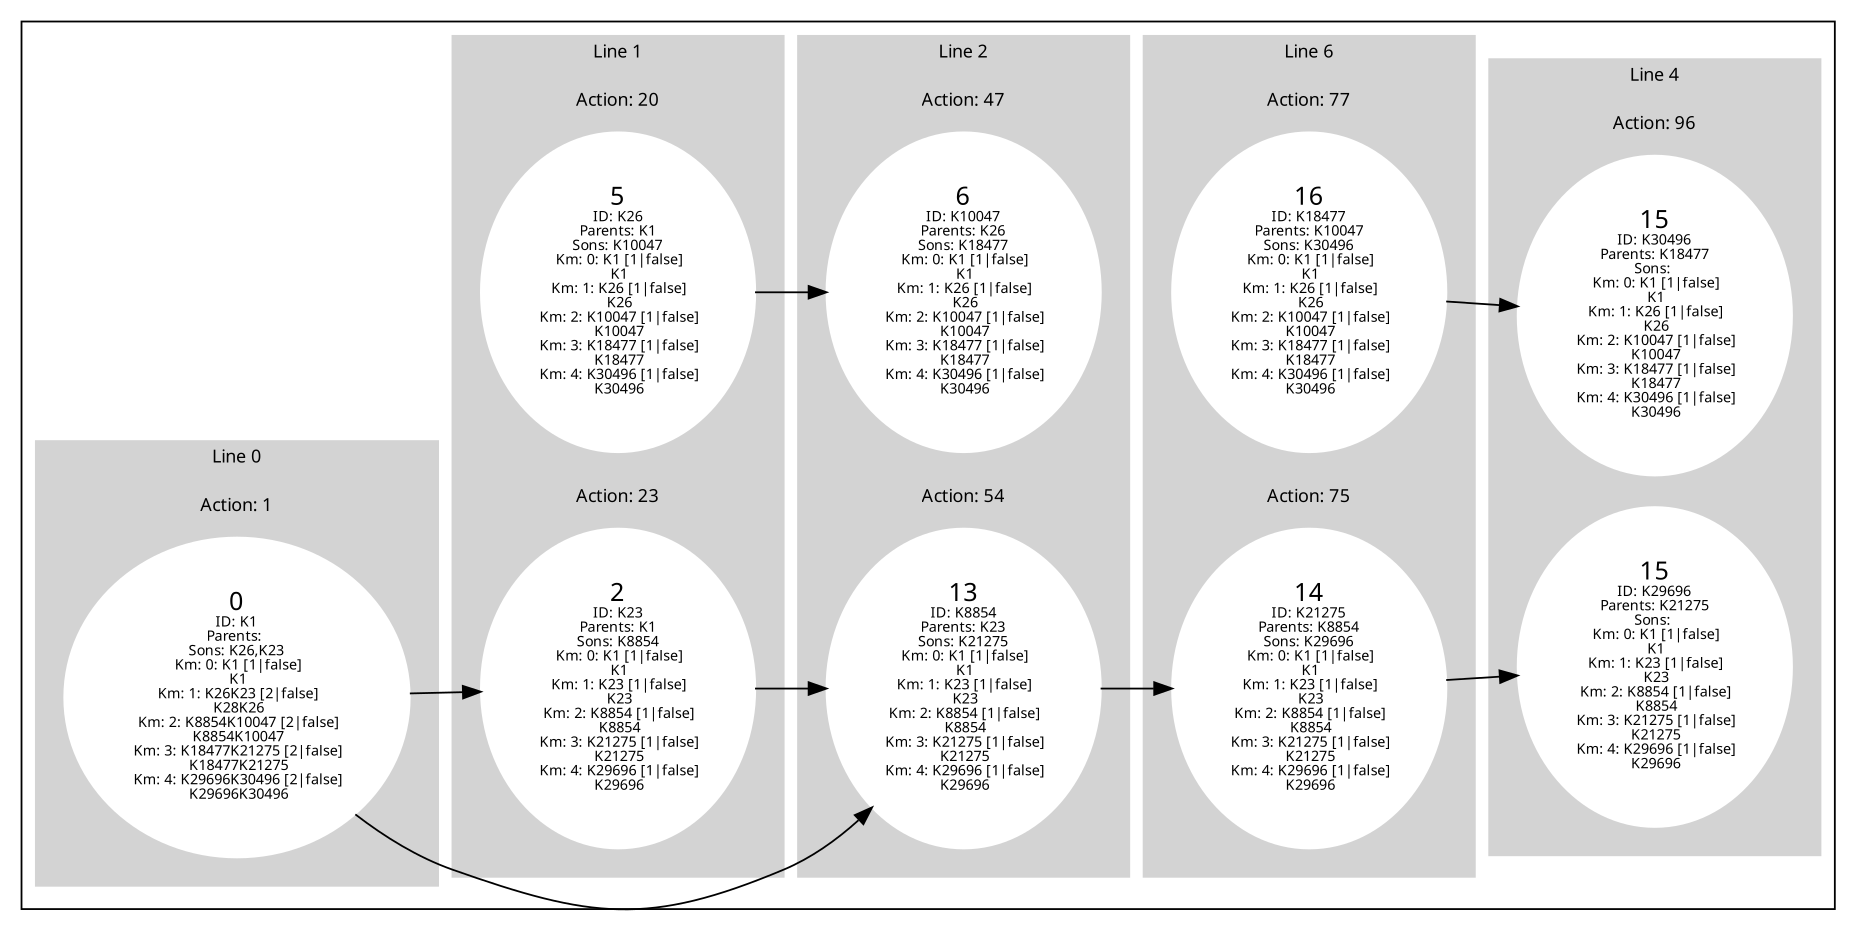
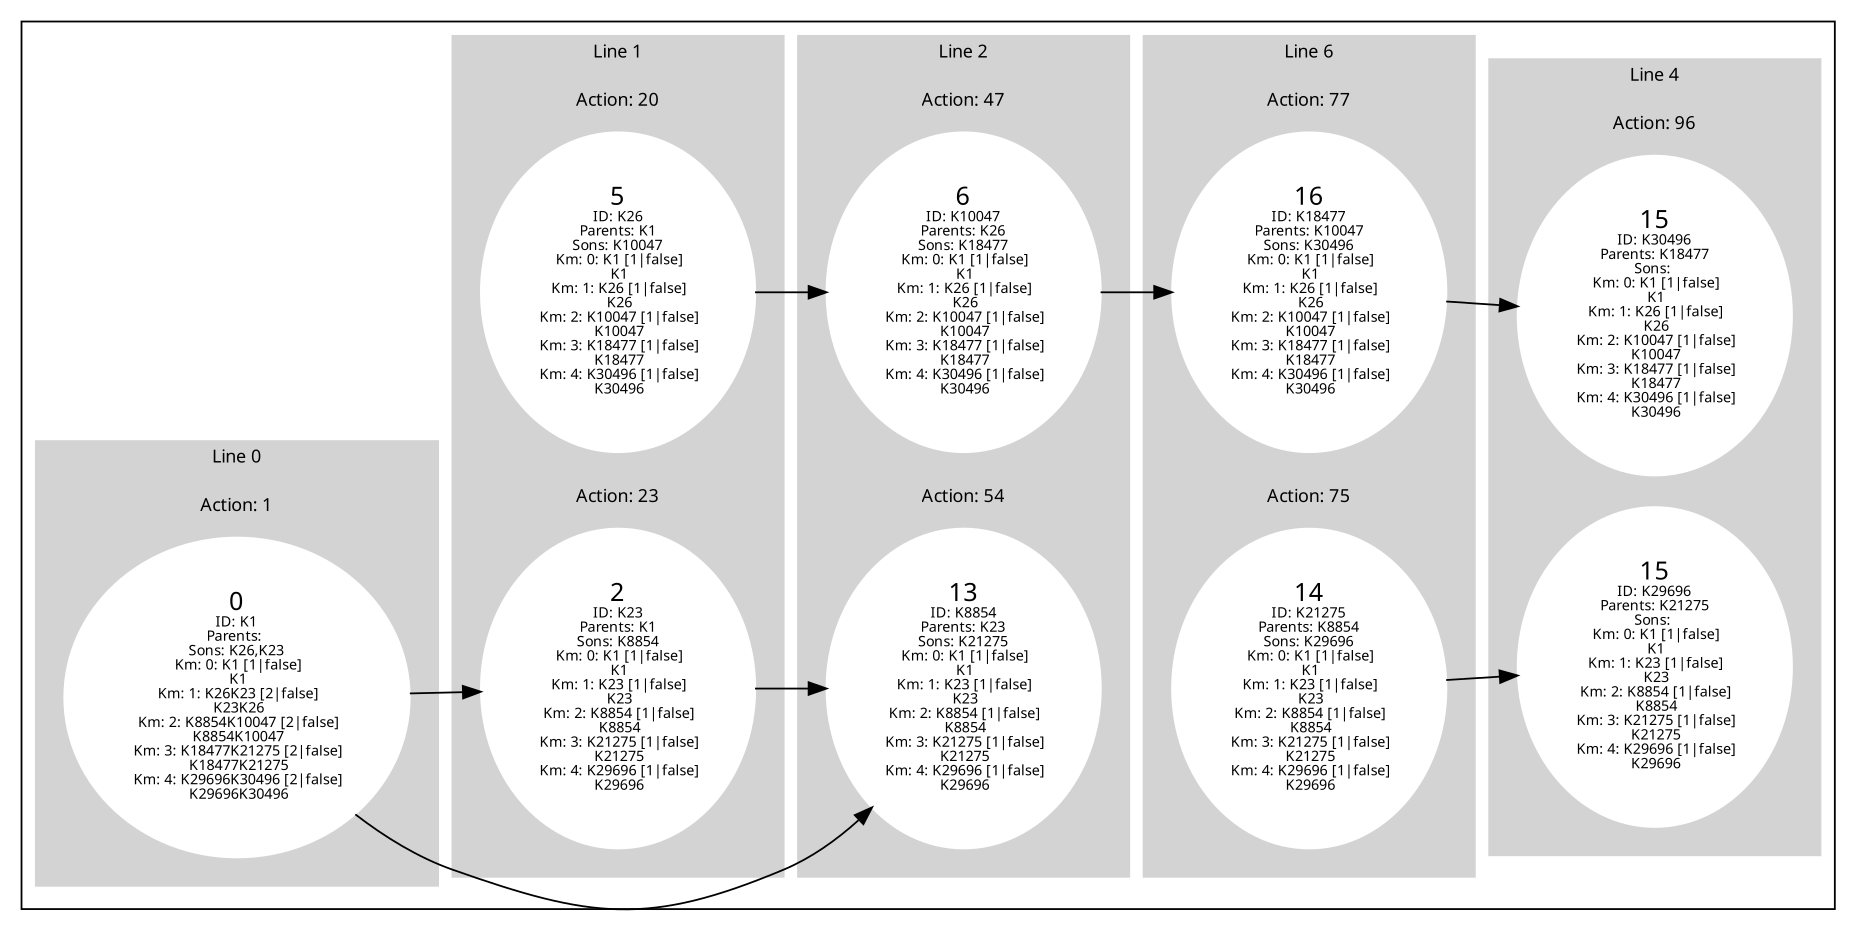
none -> (1127, 292)
(1127, 689) -> none
(237, 708) -> (237, 708)
